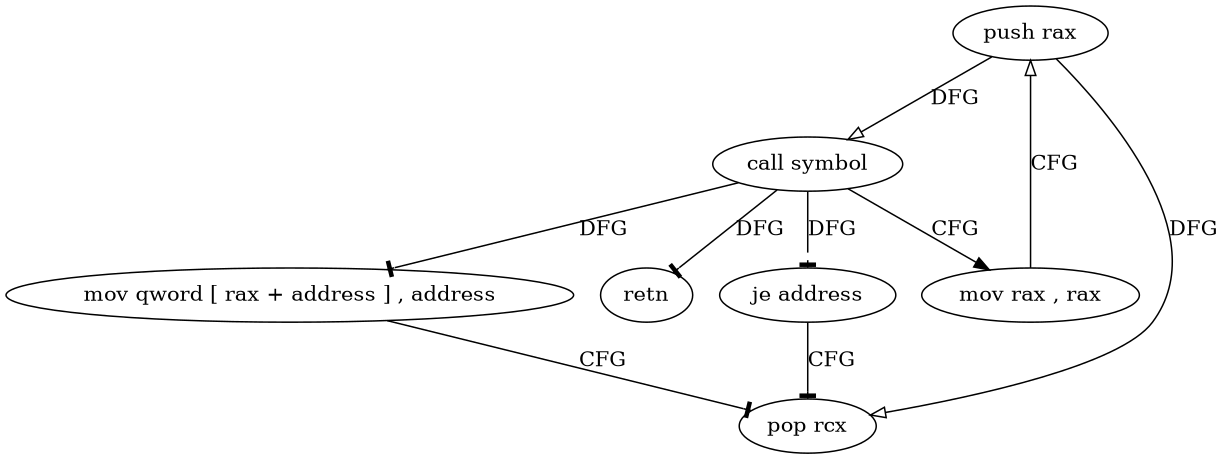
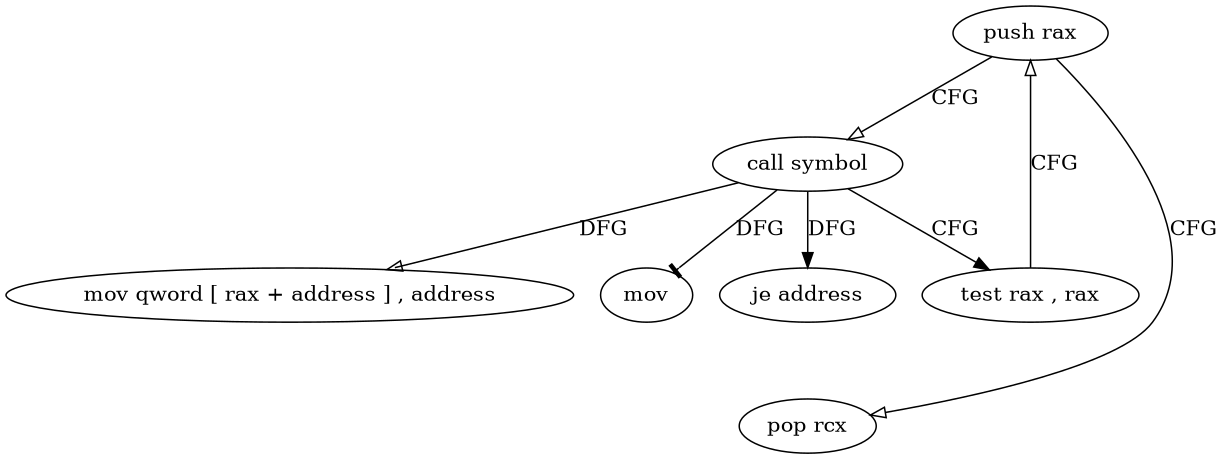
(955, 99) -> (955, 99)
(808, 222) -> (808, 222)
(567, 225) -> (567, 225)
(1194, 230) -> (1194, 230)
(647, 295) -> (647, 295)
(1031, 295) -> (1031, 295)
(808, 357) -> none
(565, 365) -> none
